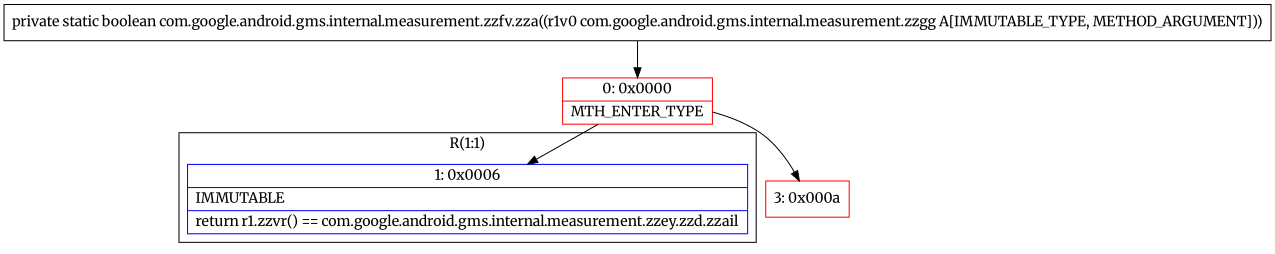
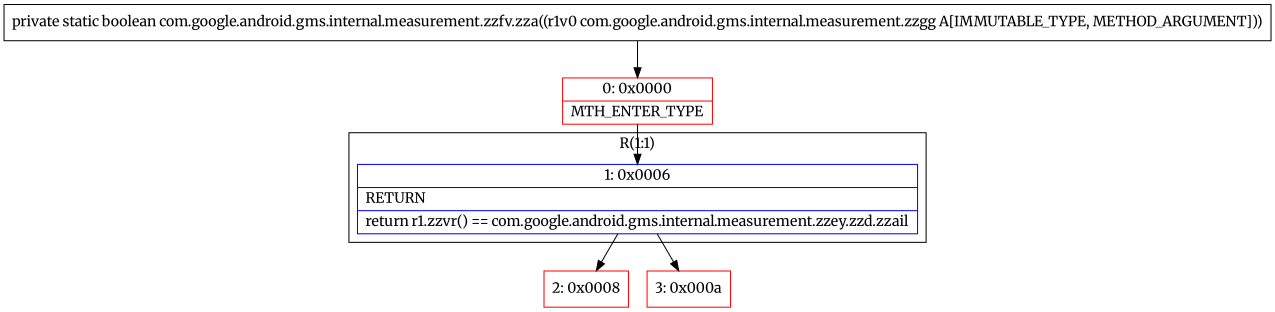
(762, 134) -> (666, 249)
(240, 199) -> (396, 199)
none -> (586, 289)
